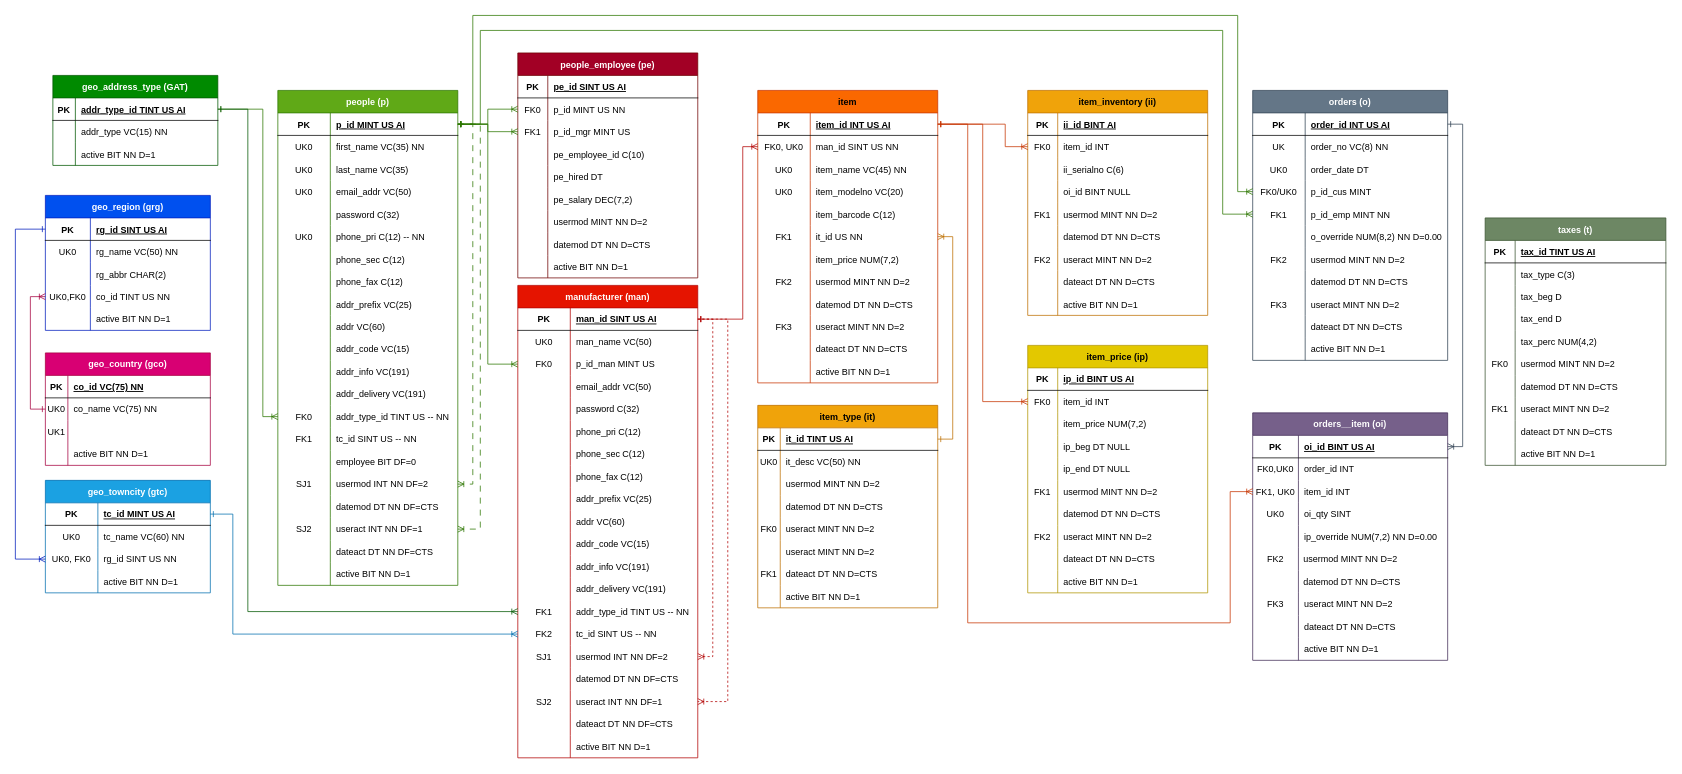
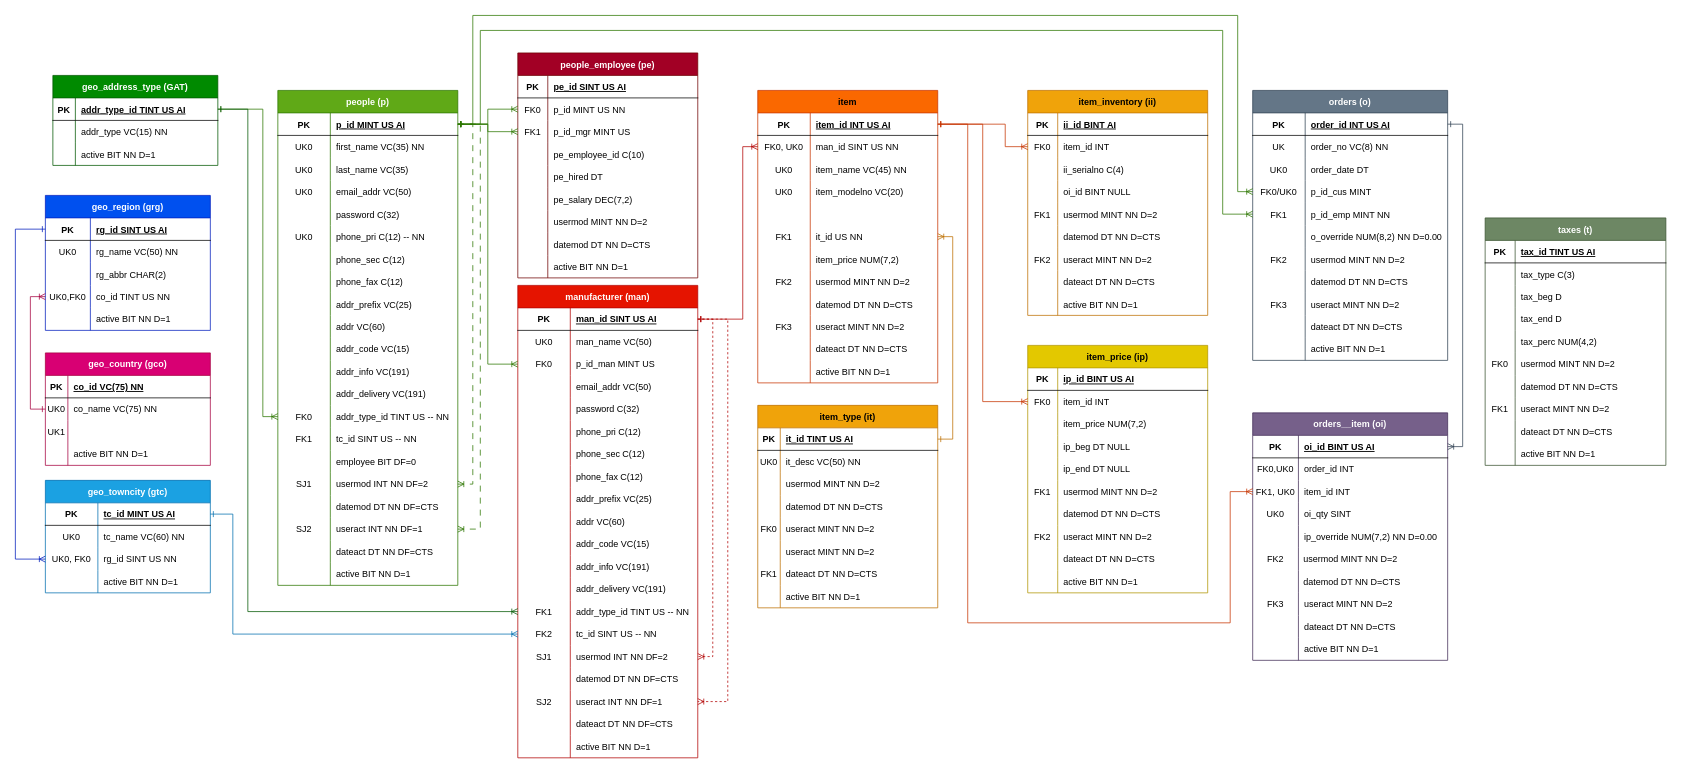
(1098, 170) -> (1098, 170)
(874, 214) -> none
